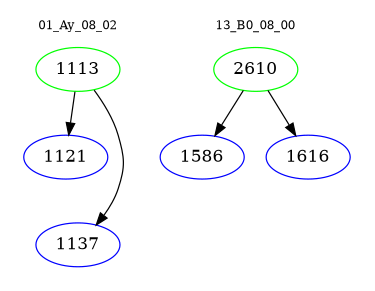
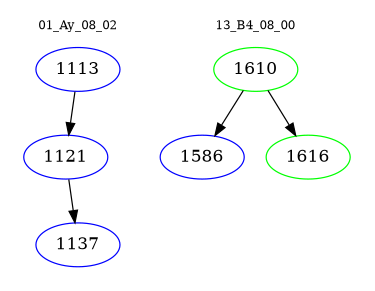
(256, 26) -> (256, 26)
(78, 69) -> (78, 69)
(256, 69) -> (256, 69)
(122, 151) -> (71, 195)
(308, 157) -> (308, 157)
